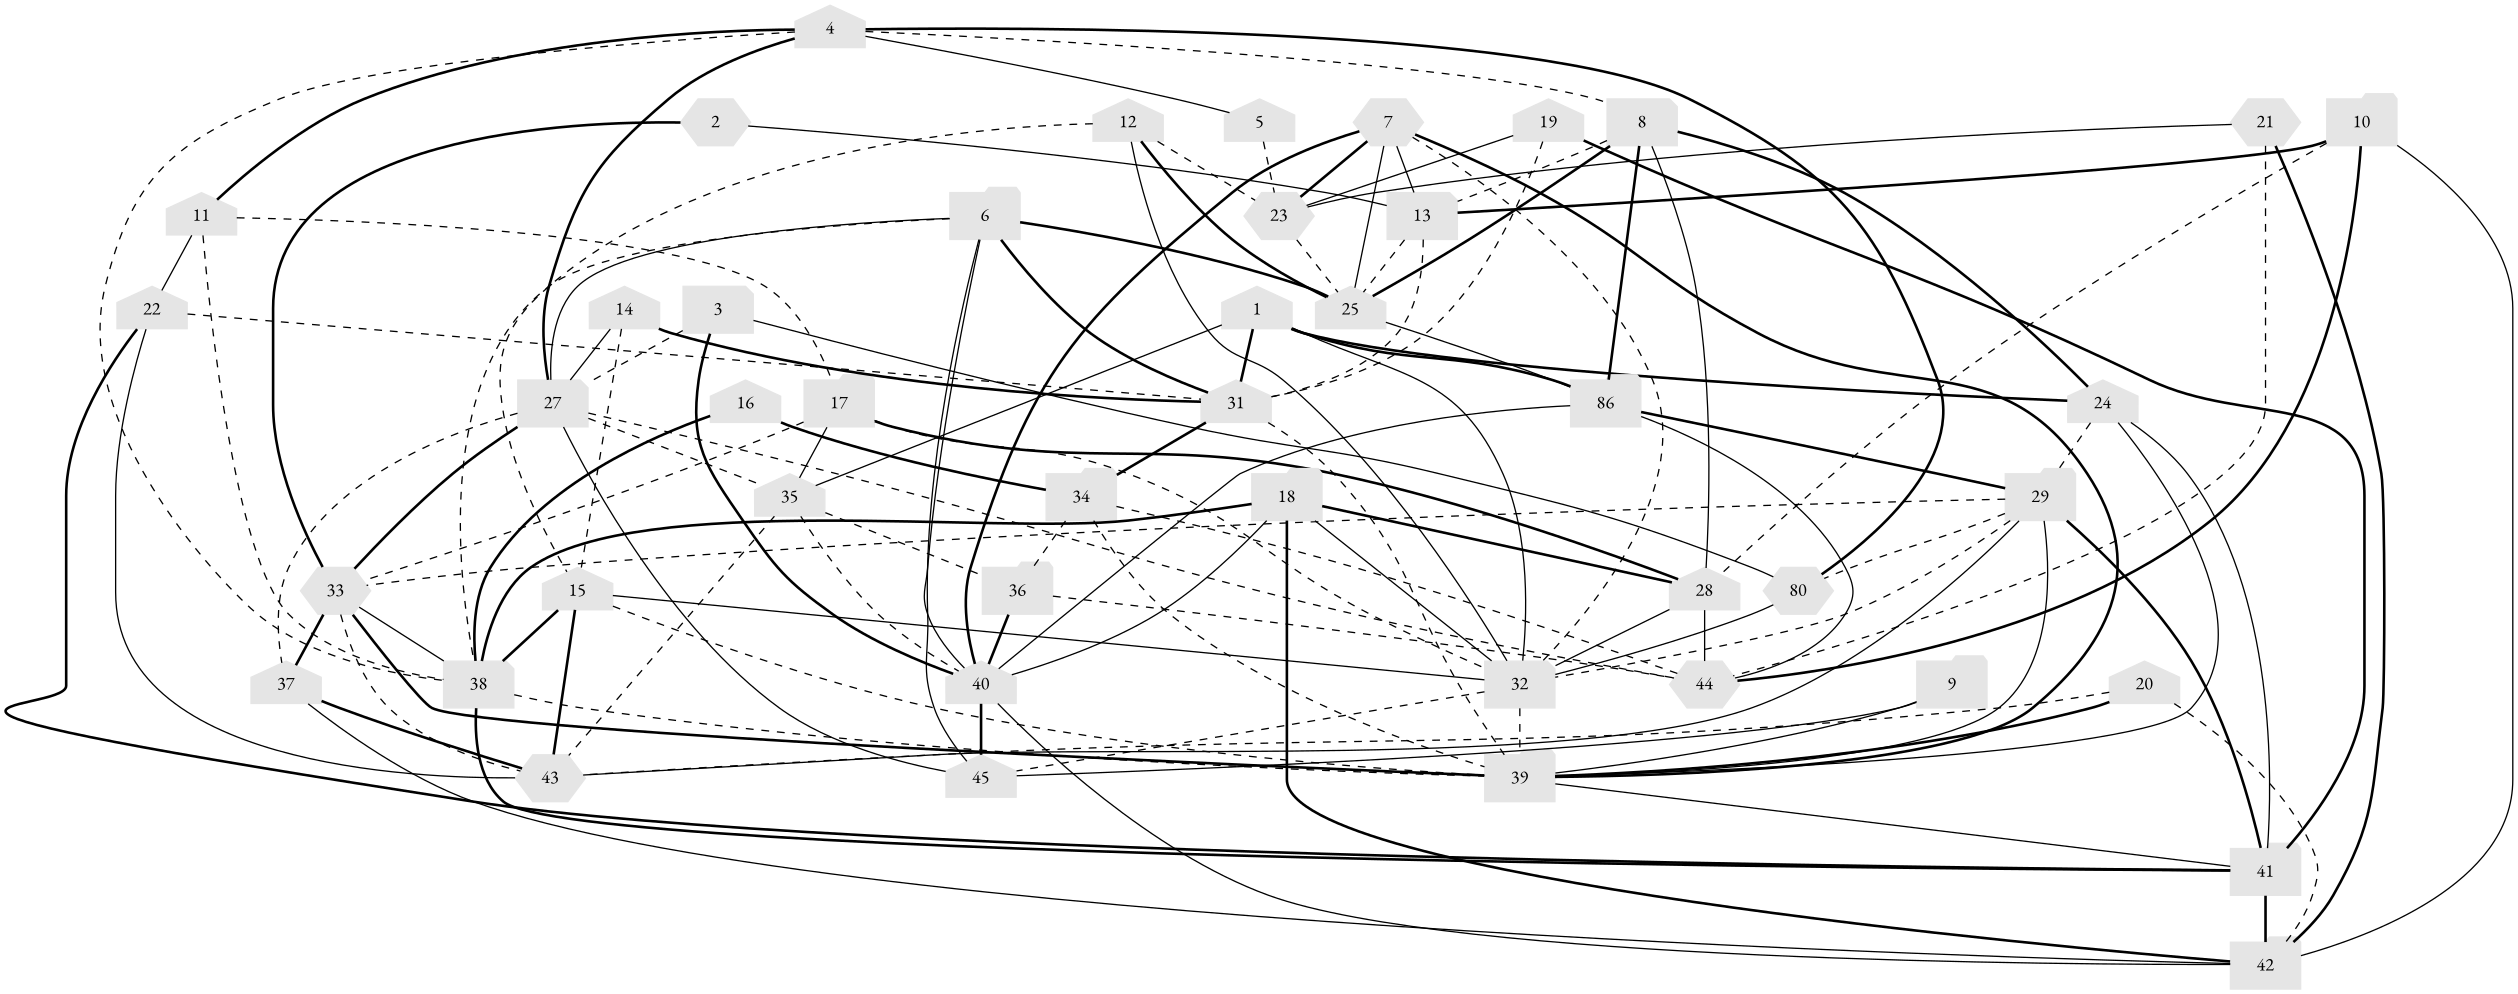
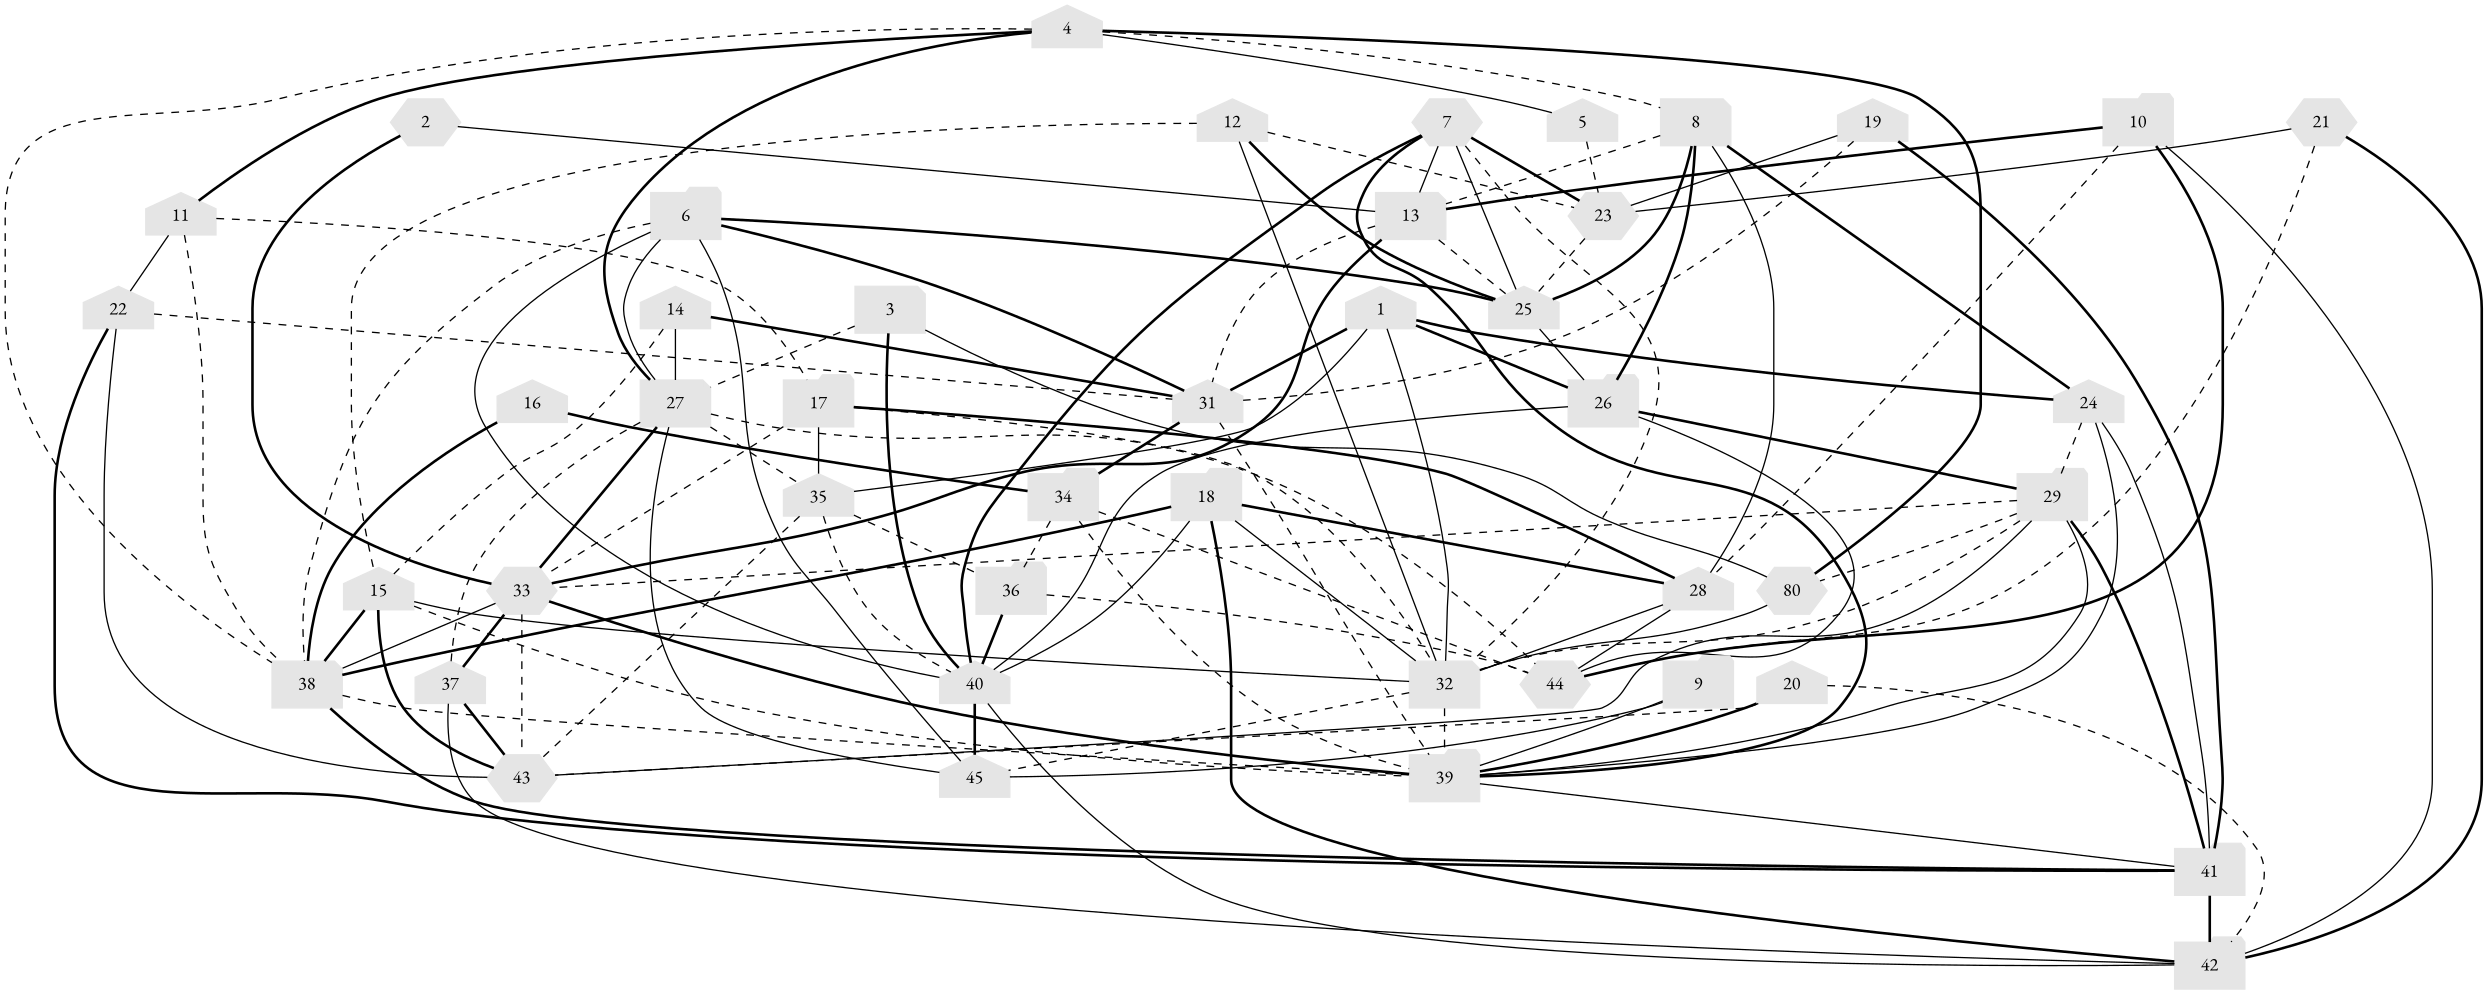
(1606, 403) -> (1603, 403)
none -> (948, 495)
